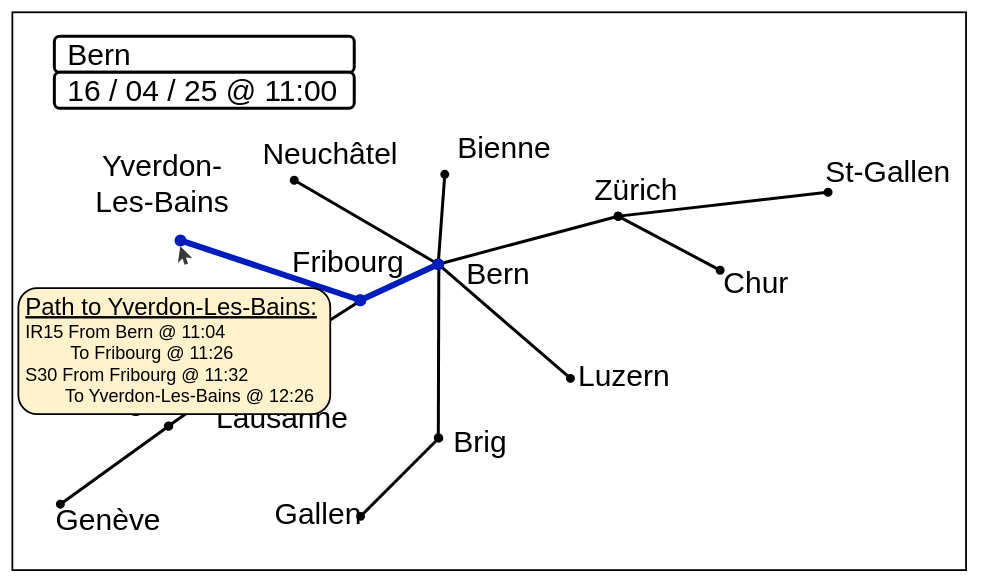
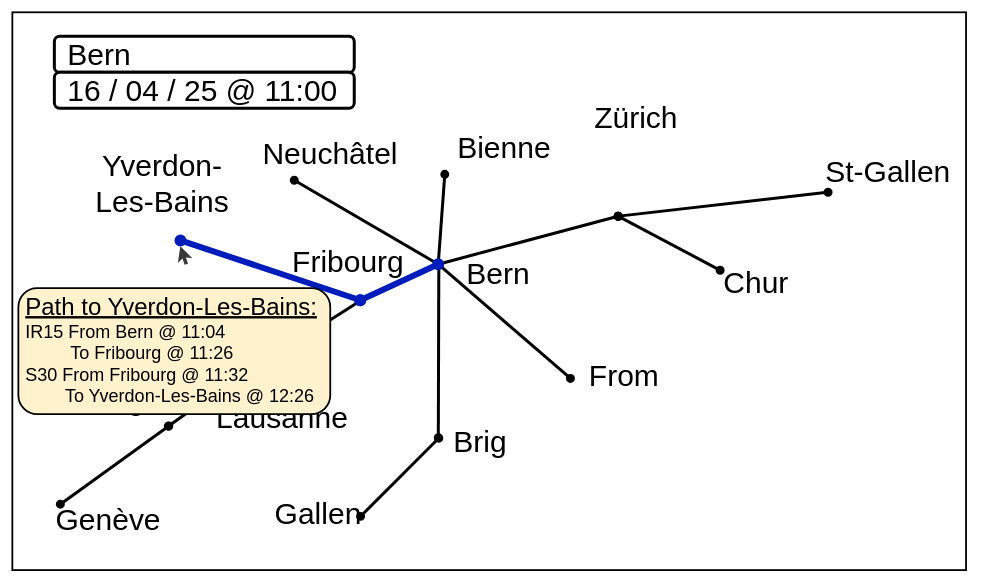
(636, 189) -> (636, 117)
(624, 375) -> (624, 375)
